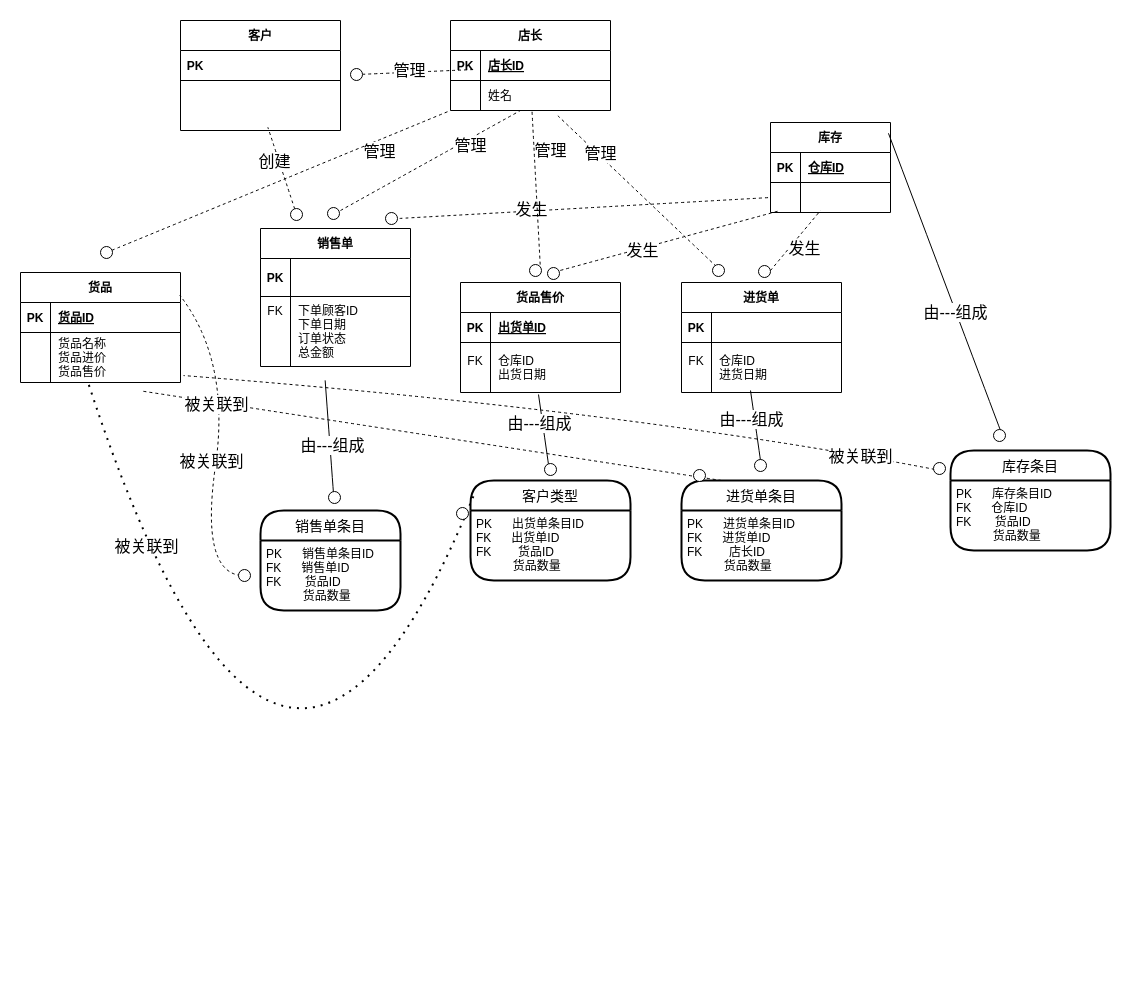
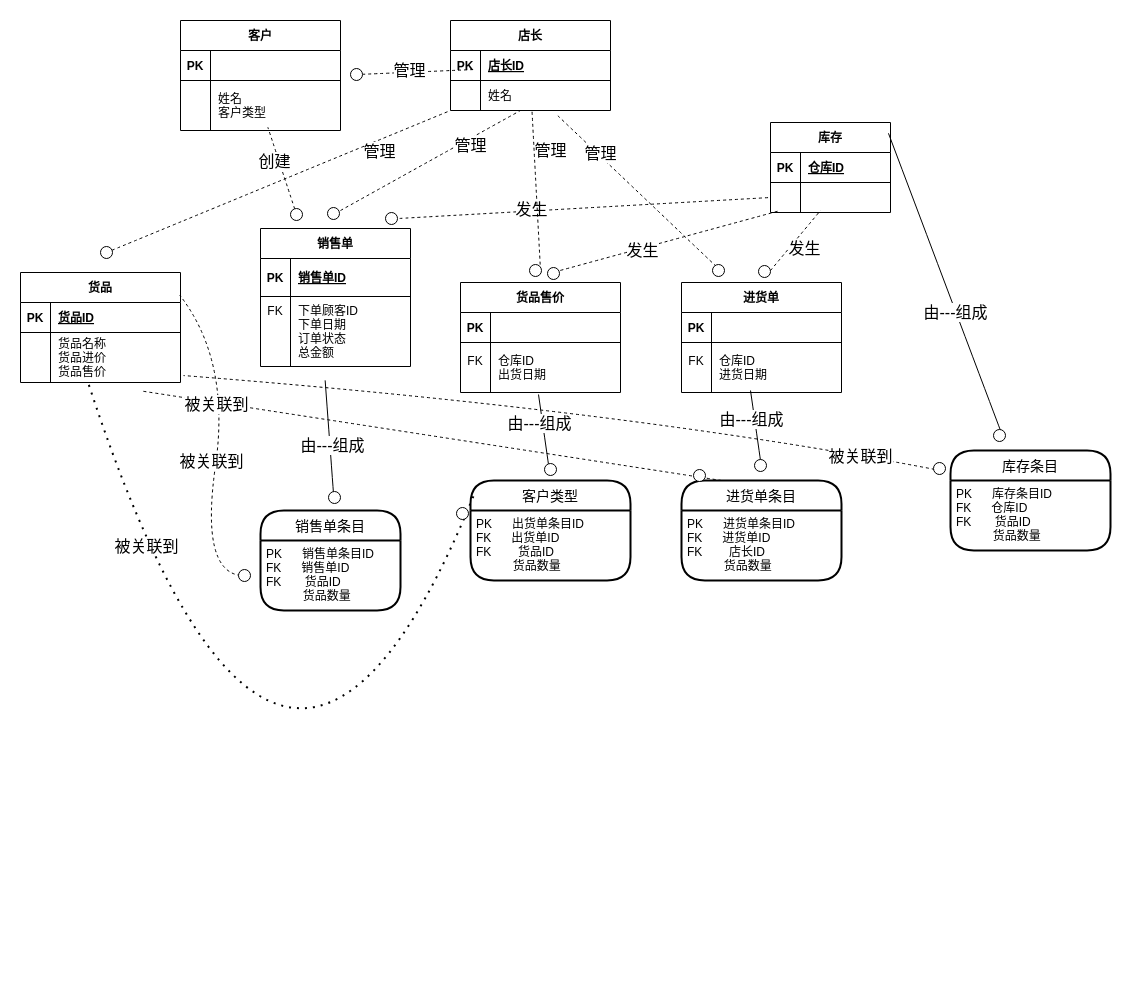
none -> (276, 106)
none -> (351, 278)
(556, 328) -> none
